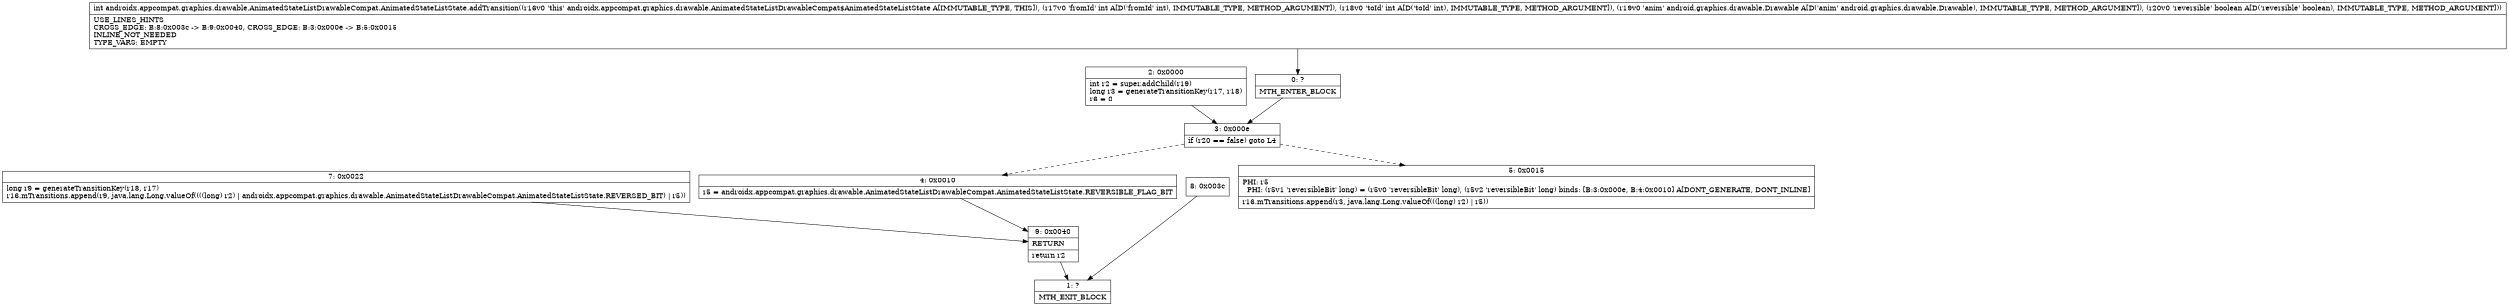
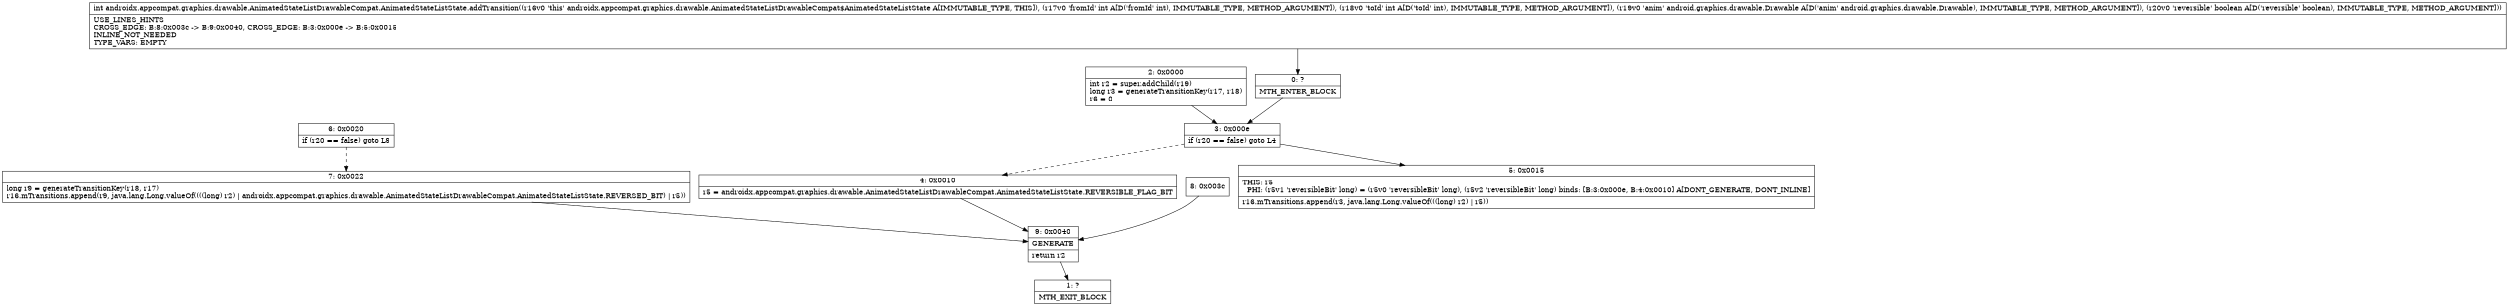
none -> (346, 135)
(1340, 154) -> (1340, 154)
(1257, 183) -> (1259, 183)
(1145, 237) -> (1144, 224)
(1048, 244) -> (1053, 244)
